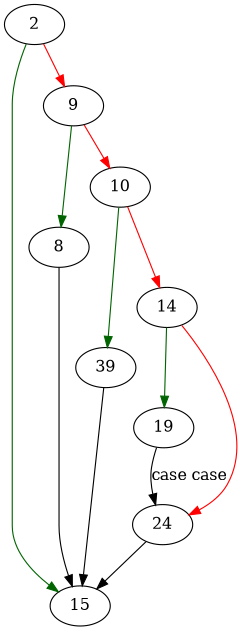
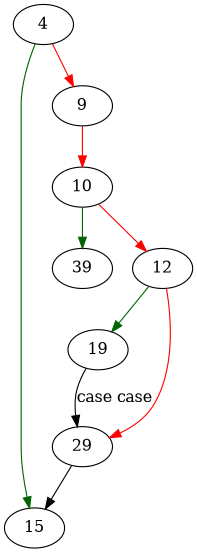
(35, 25) -> (43, 25)
(59, 247) -> none
(167, 307) -> (163, 268)
(94, 481) -> none
(163, 525) -> (82, 447)
